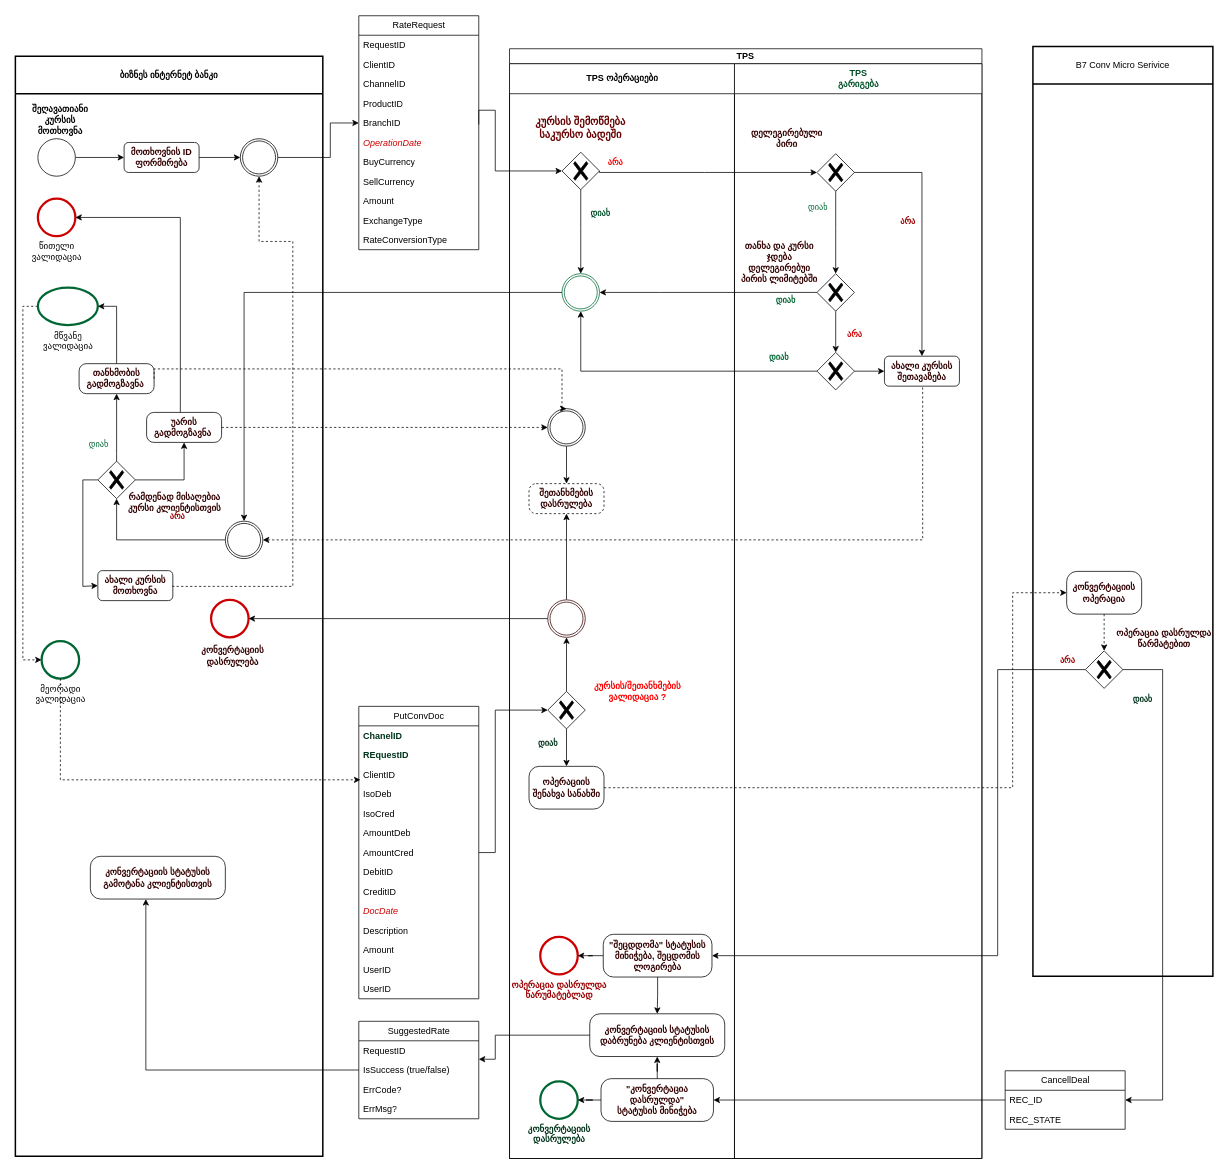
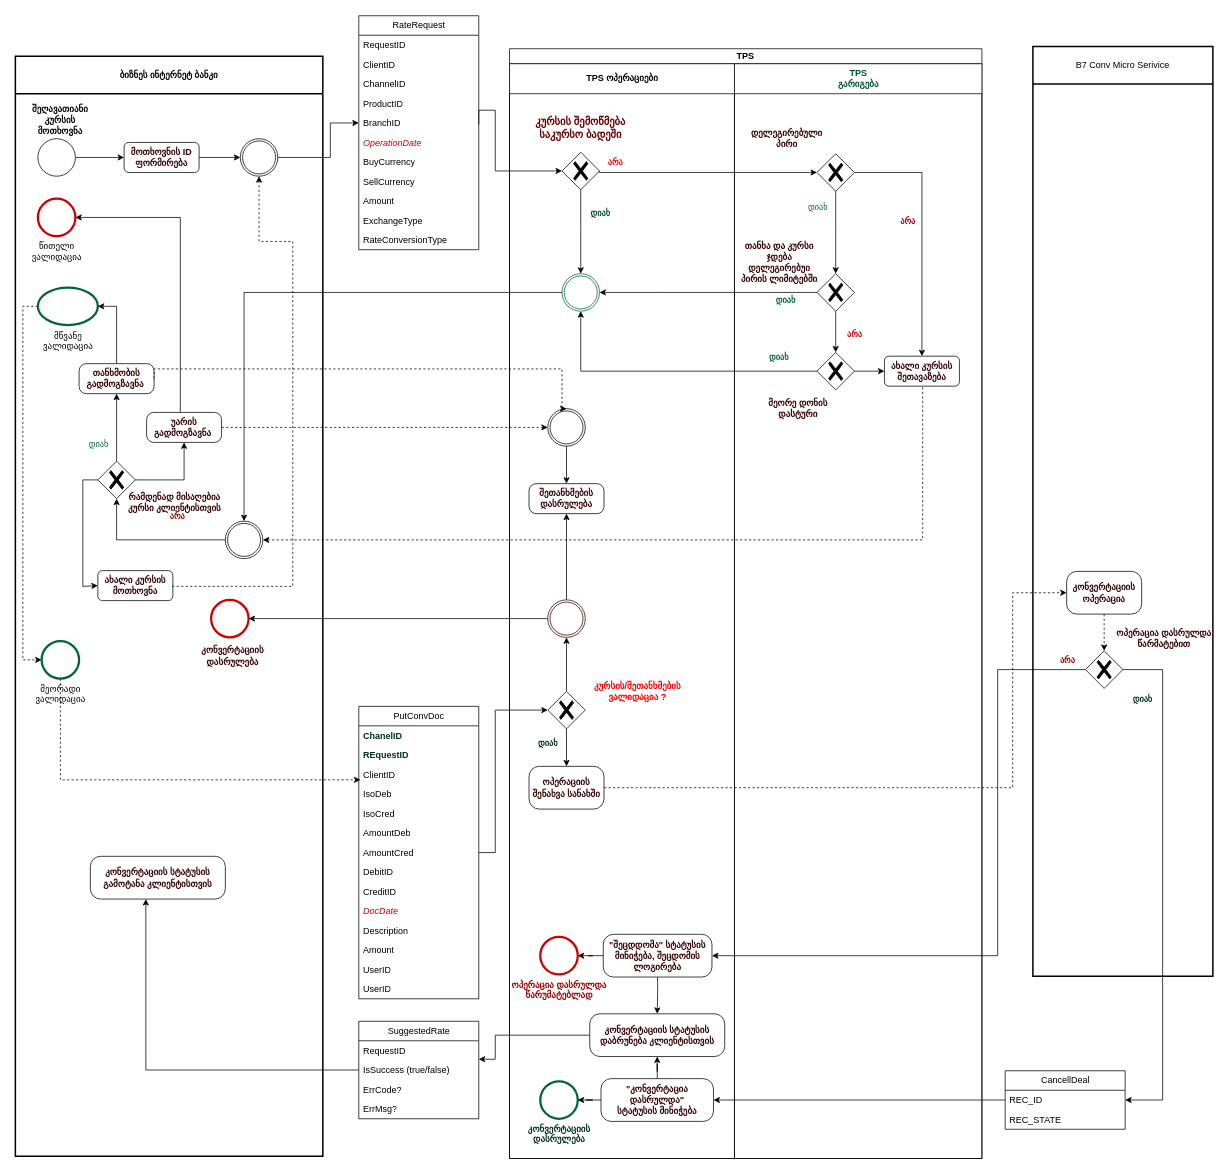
none -> (798, 408)
(567, 498) -> (567, 498)
